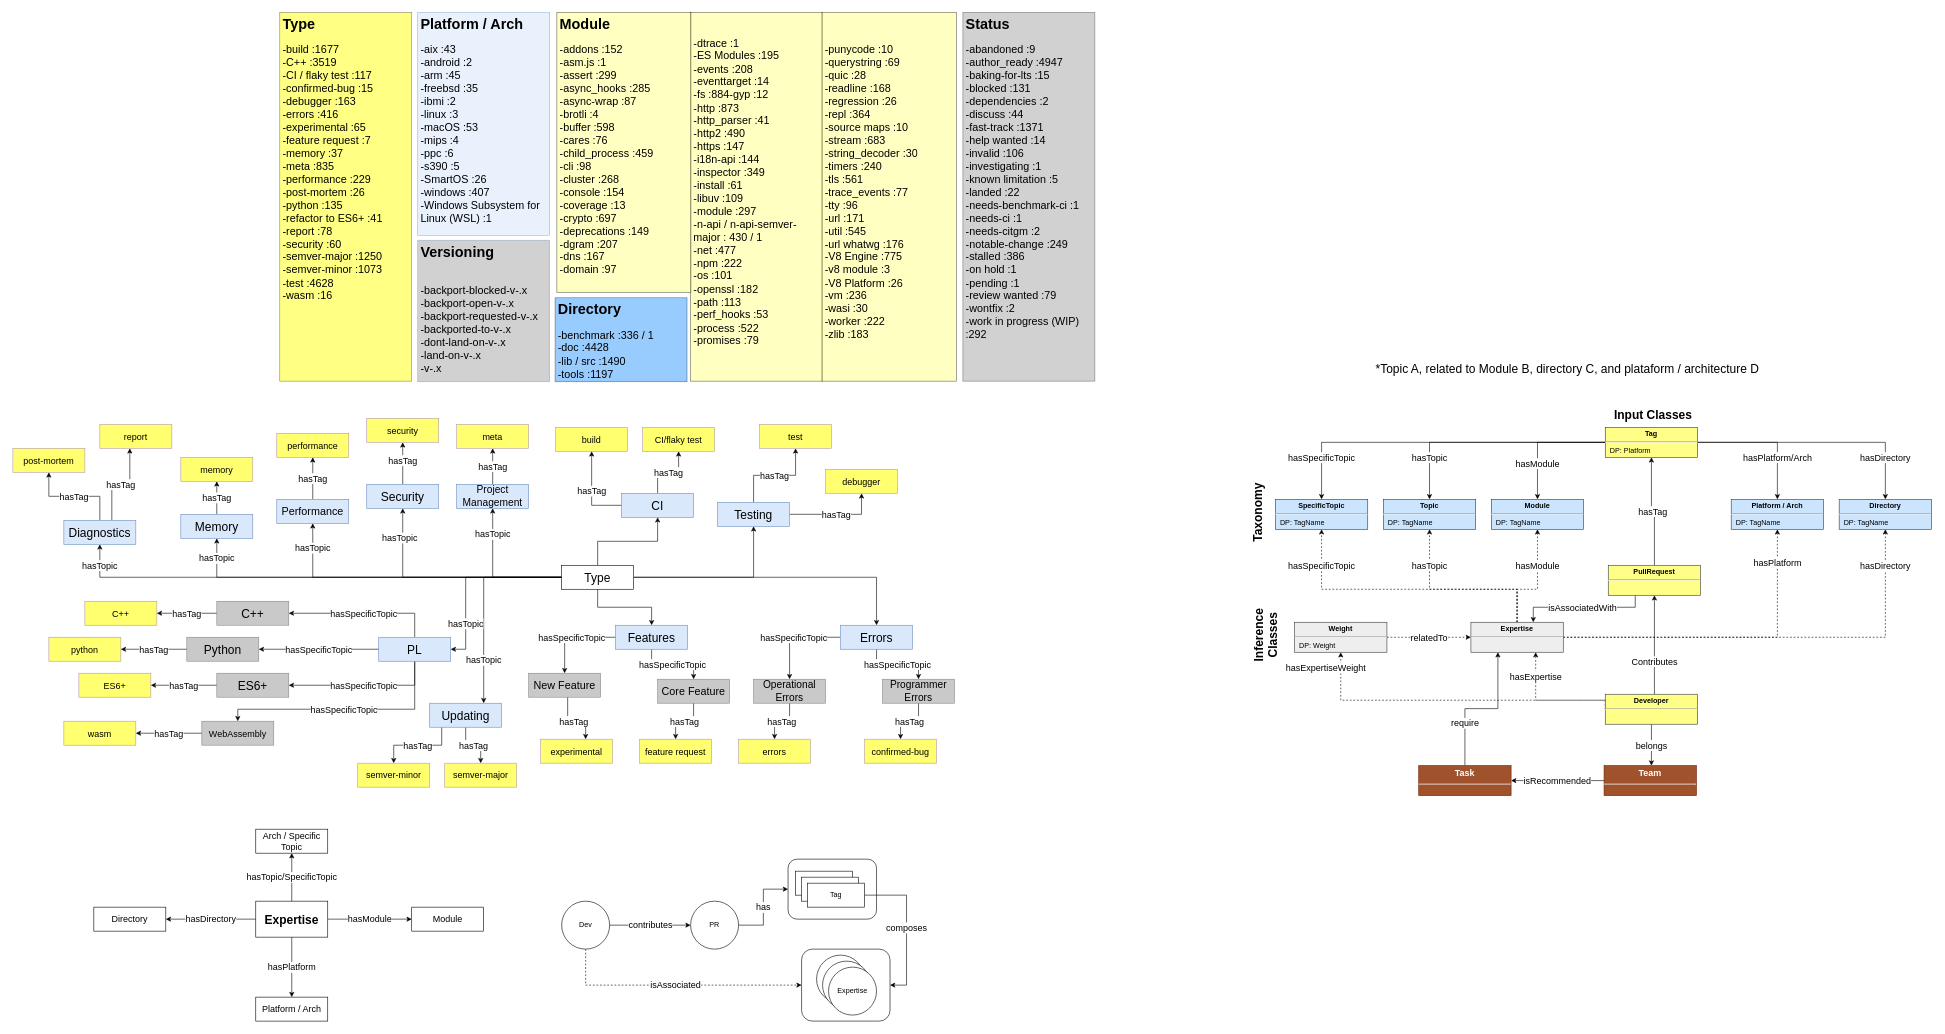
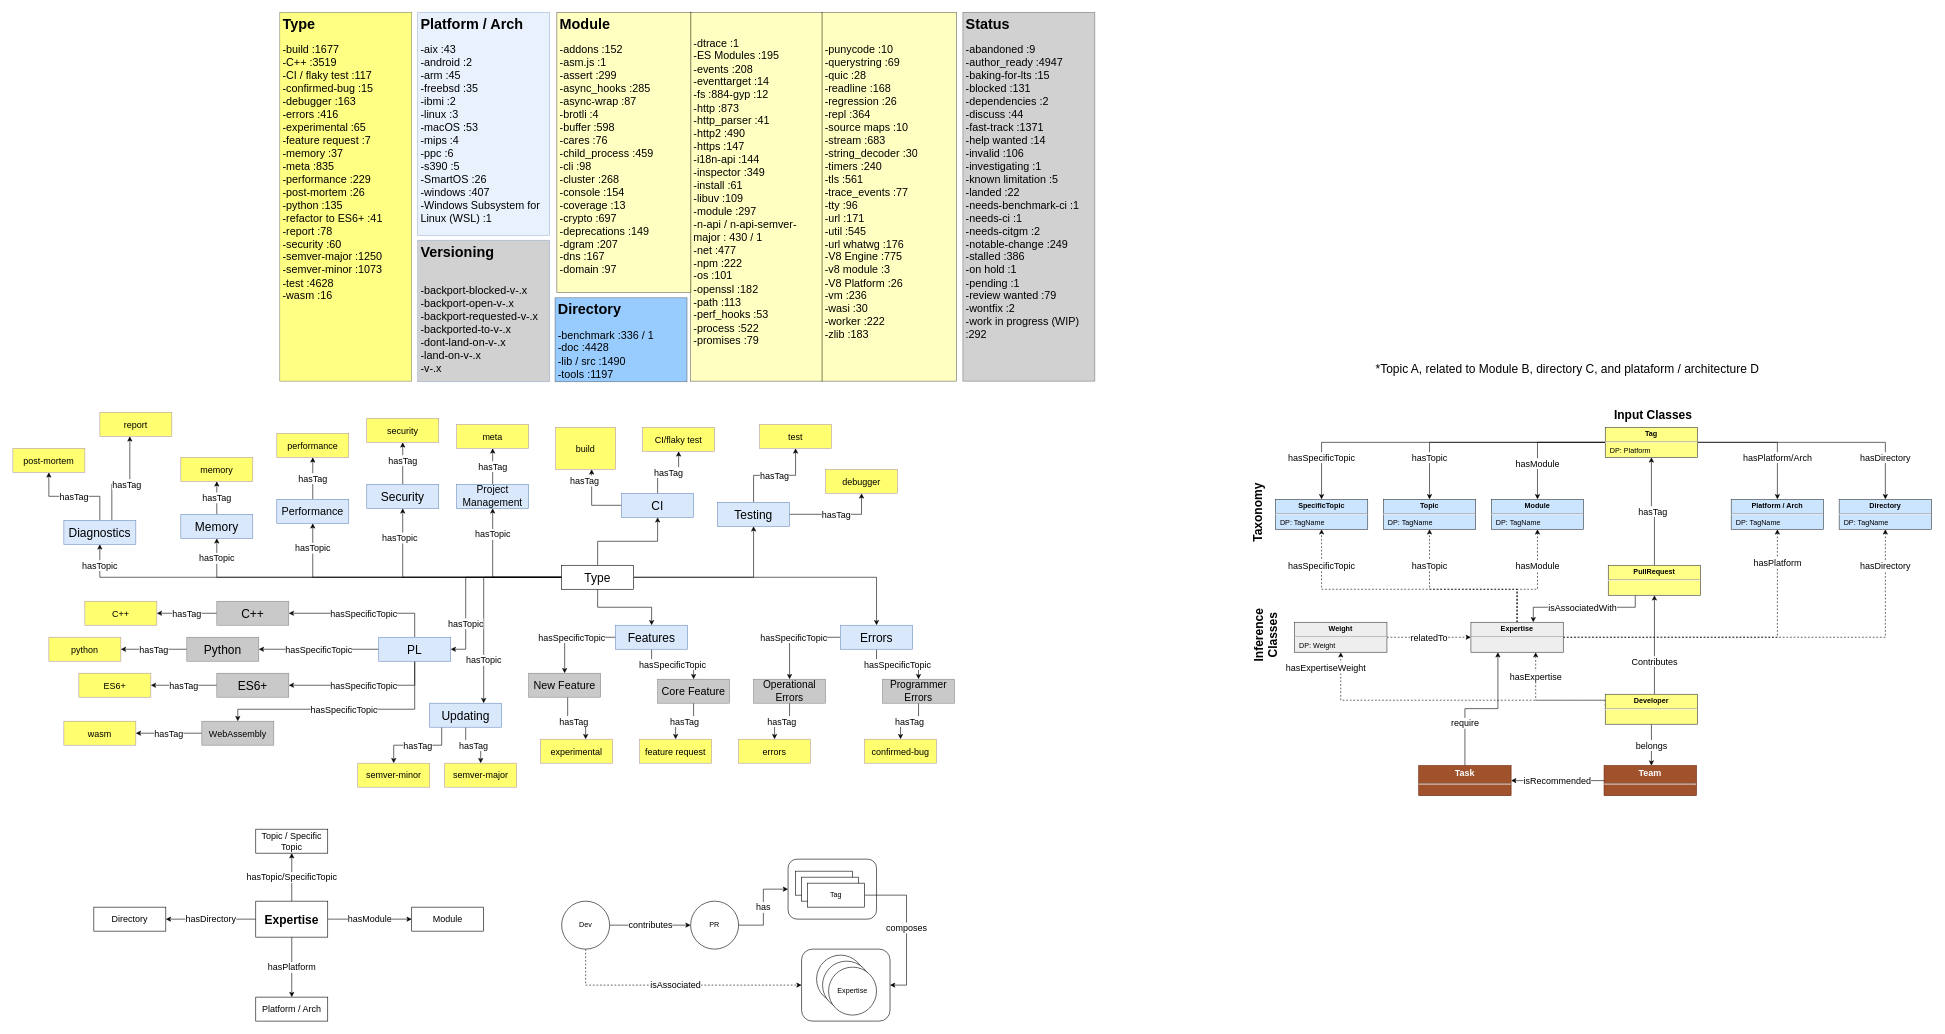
(135, 437) -> (135, 425)
(591, 440) -> (585, 449)
(291, 842) -> (291, 842)
